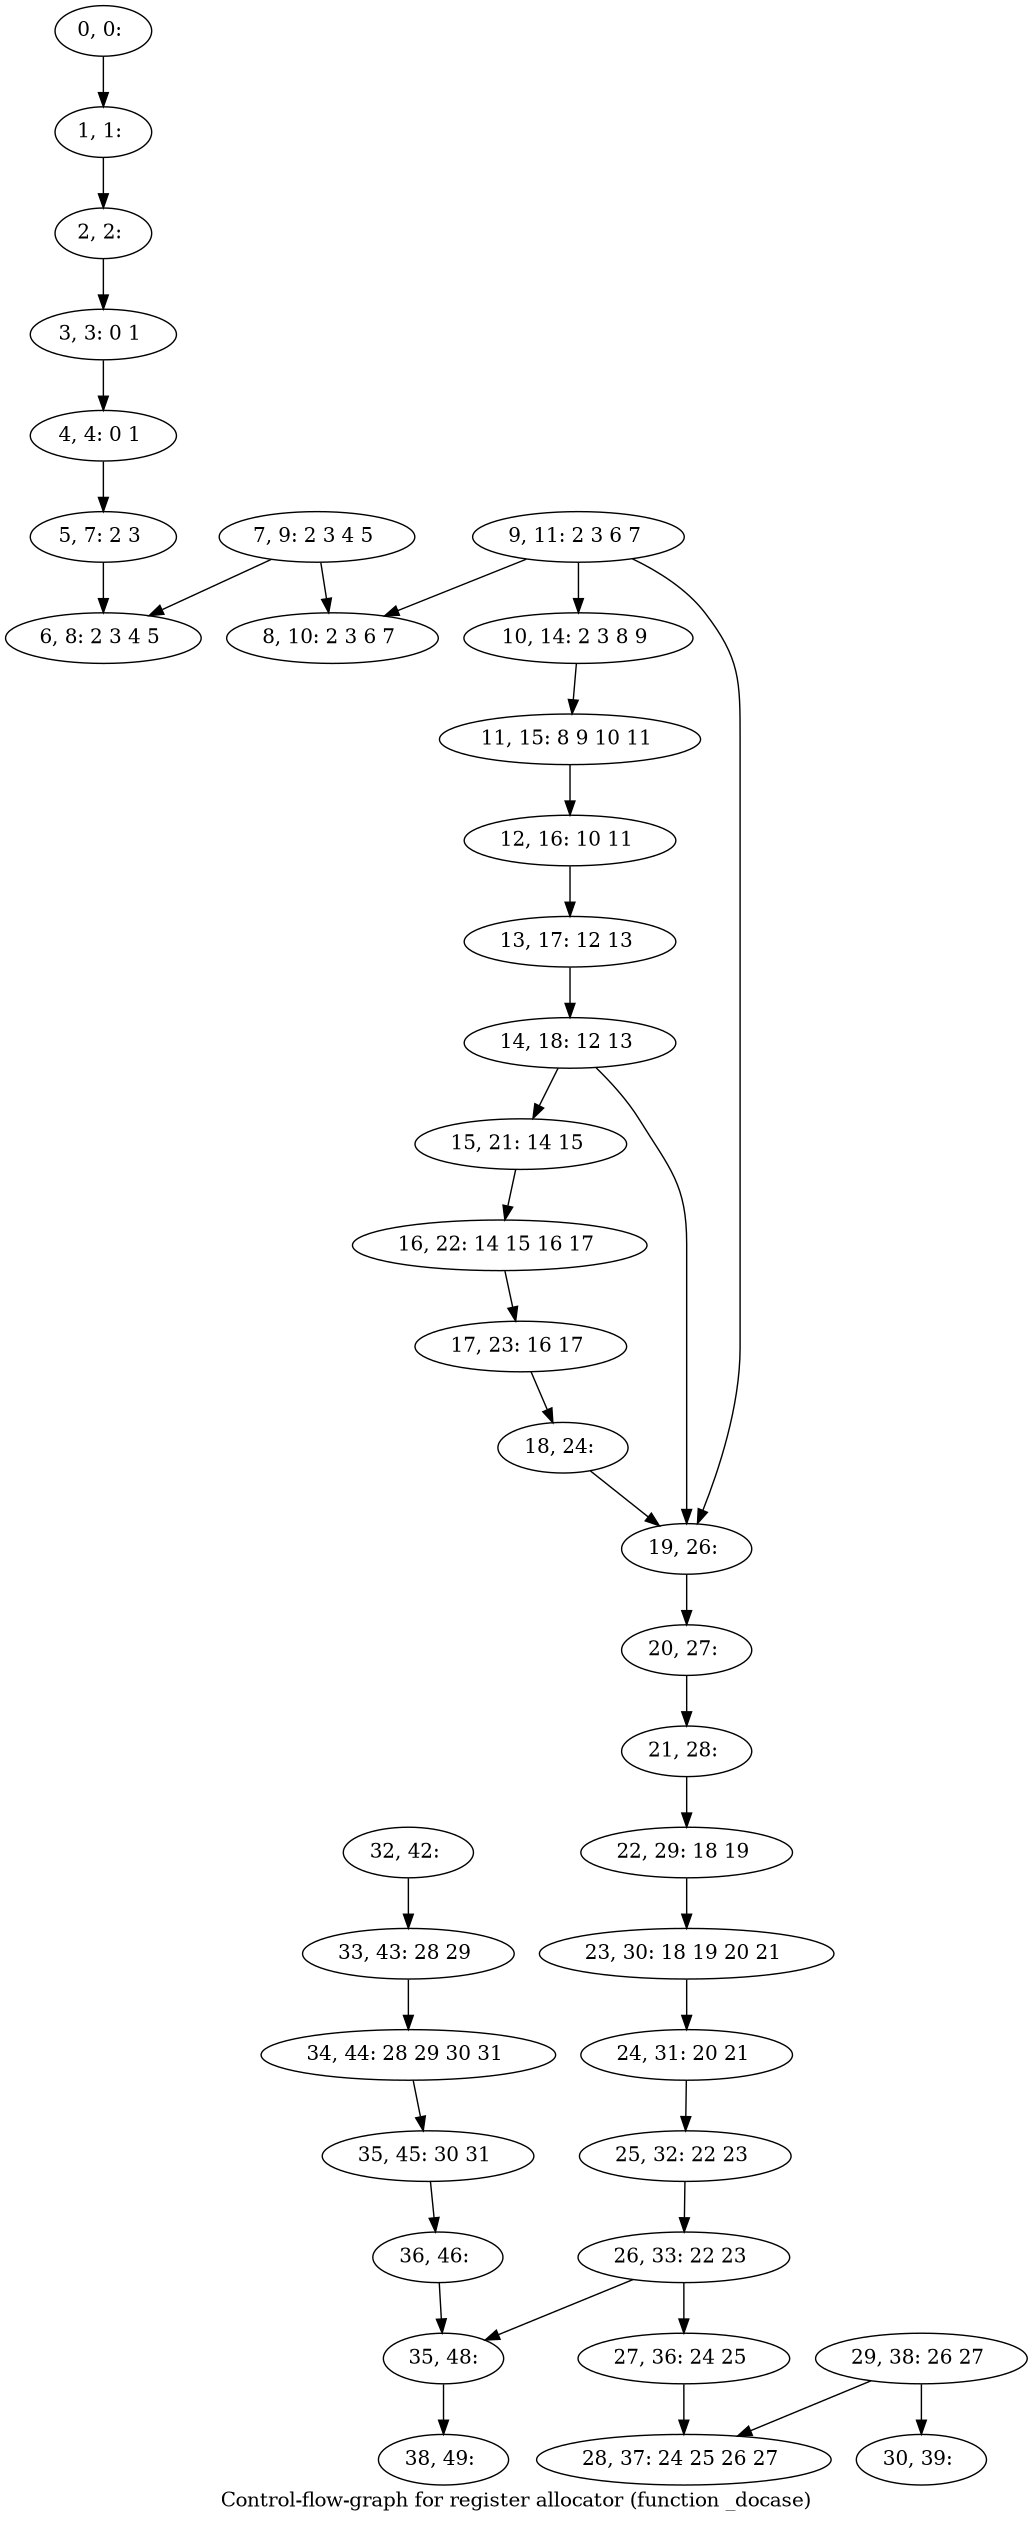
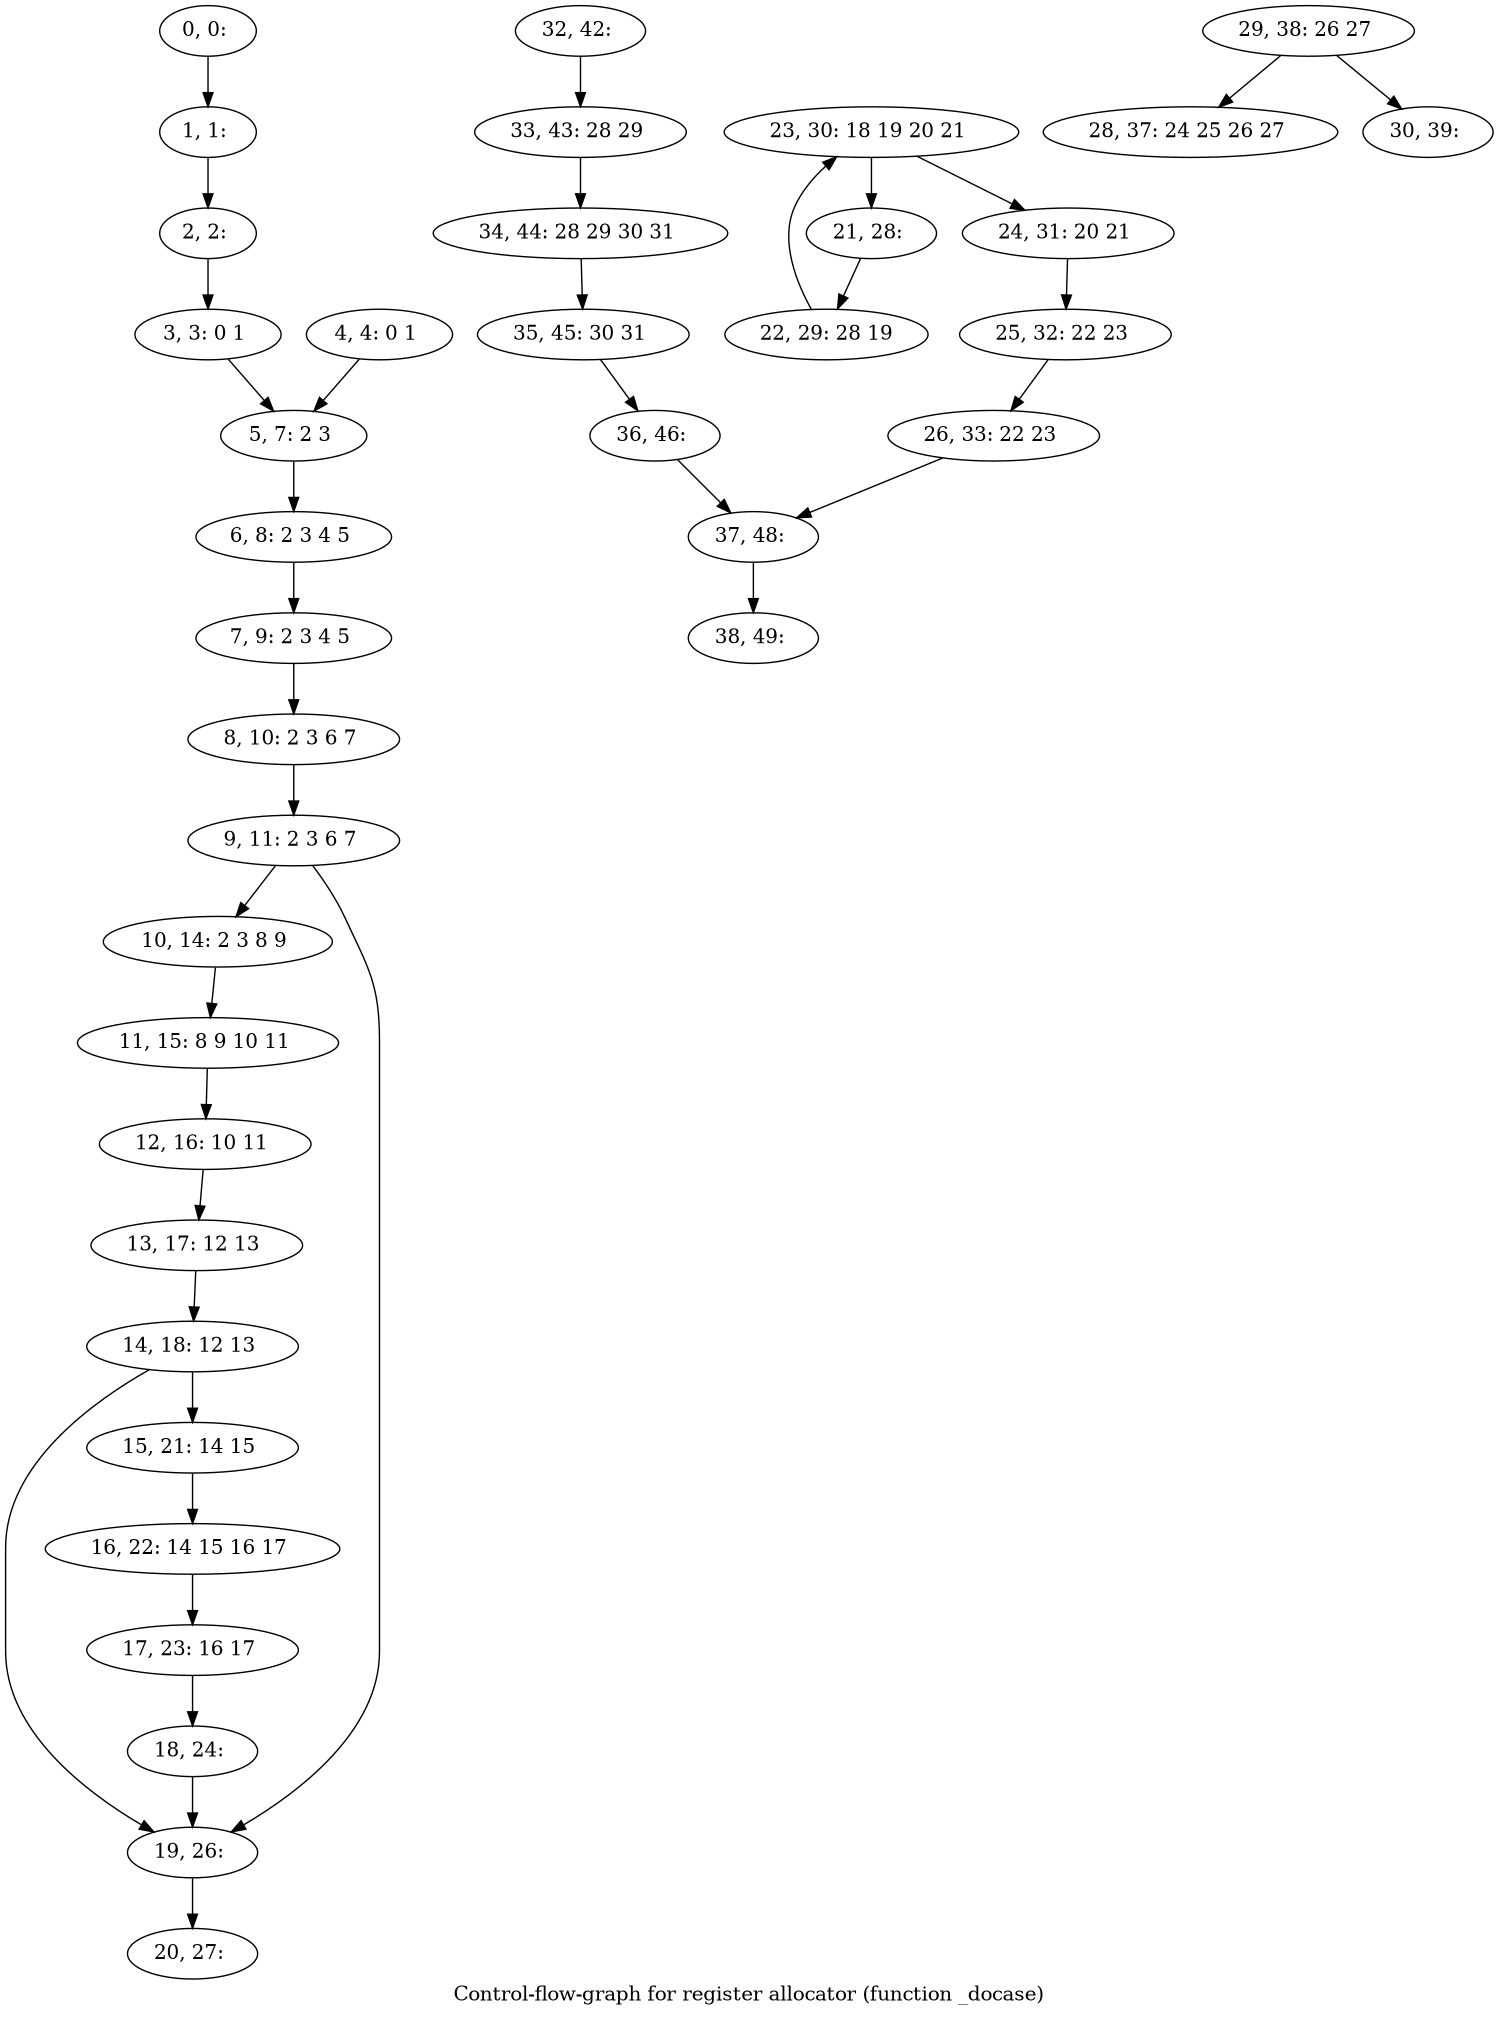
(103, 378) -> (246, 380)
(217, 584) -> (294, 581)
(462, 585) -> (294, 783)
(687, 1694) -> (871, 176)
(687, 1853) -> (826, 335)
(444, 2359) -> (753, 537)
(684, 2359) -> none
